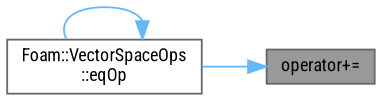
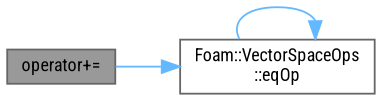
(225, 67) -> (139, 67)
